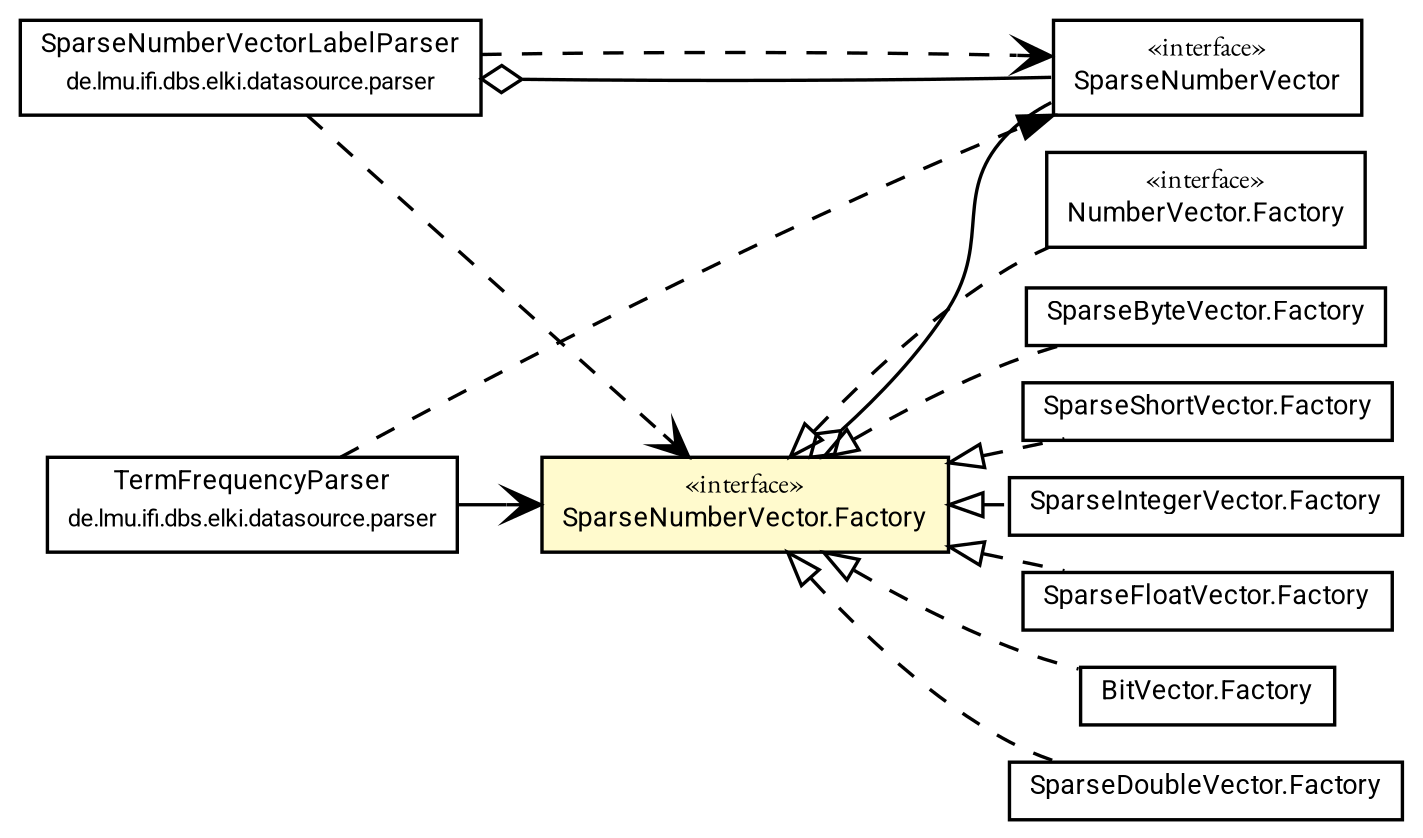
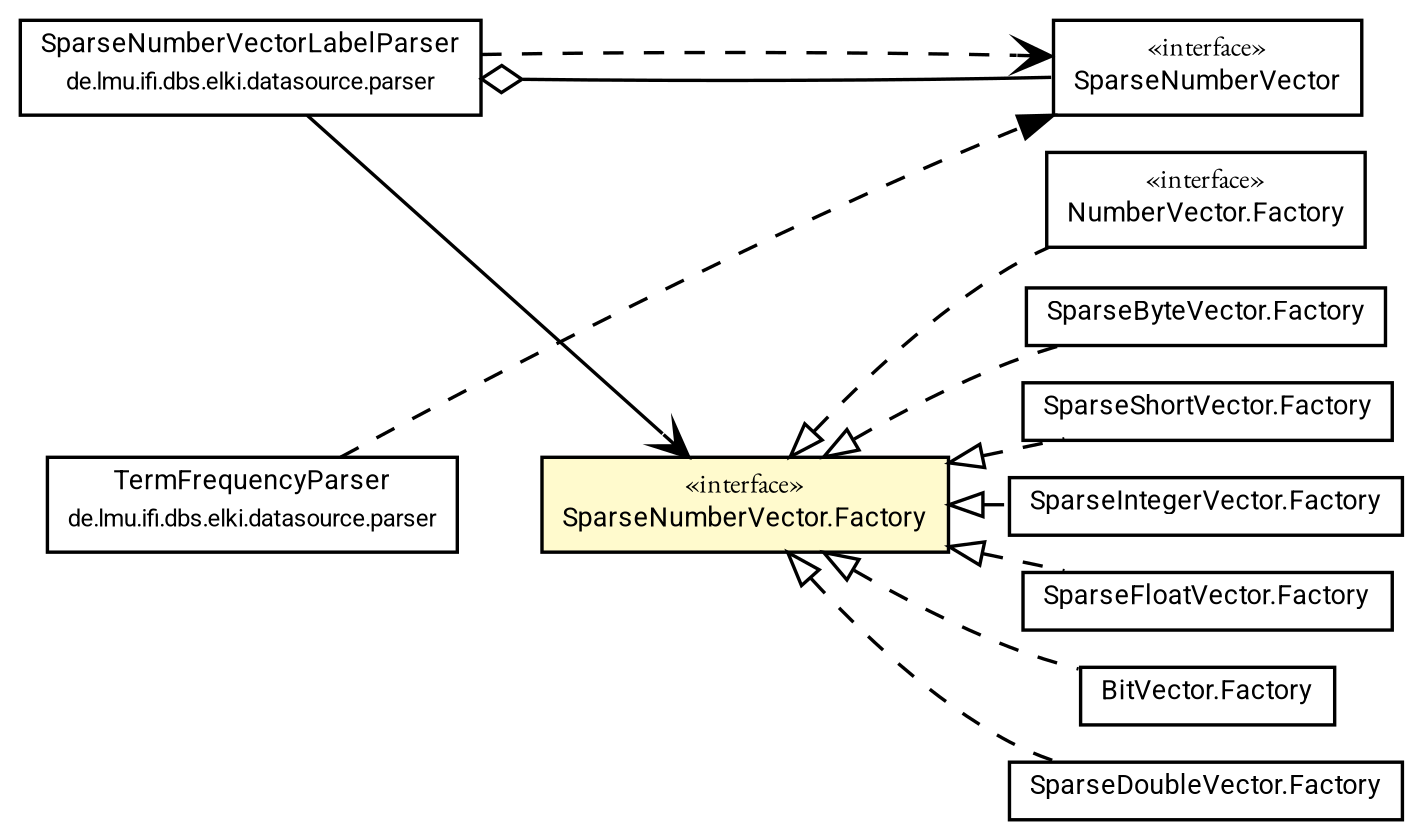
(965, 272) -> none
(485, 275) -> (485, 275)
(482, 505) -> none
